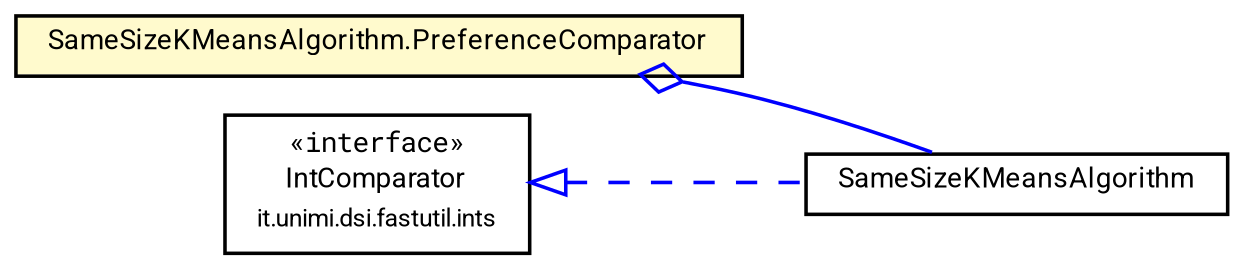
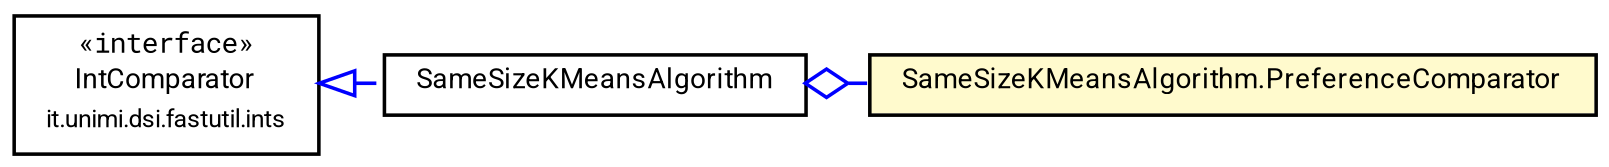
(809, 112) -> (858, 83)
